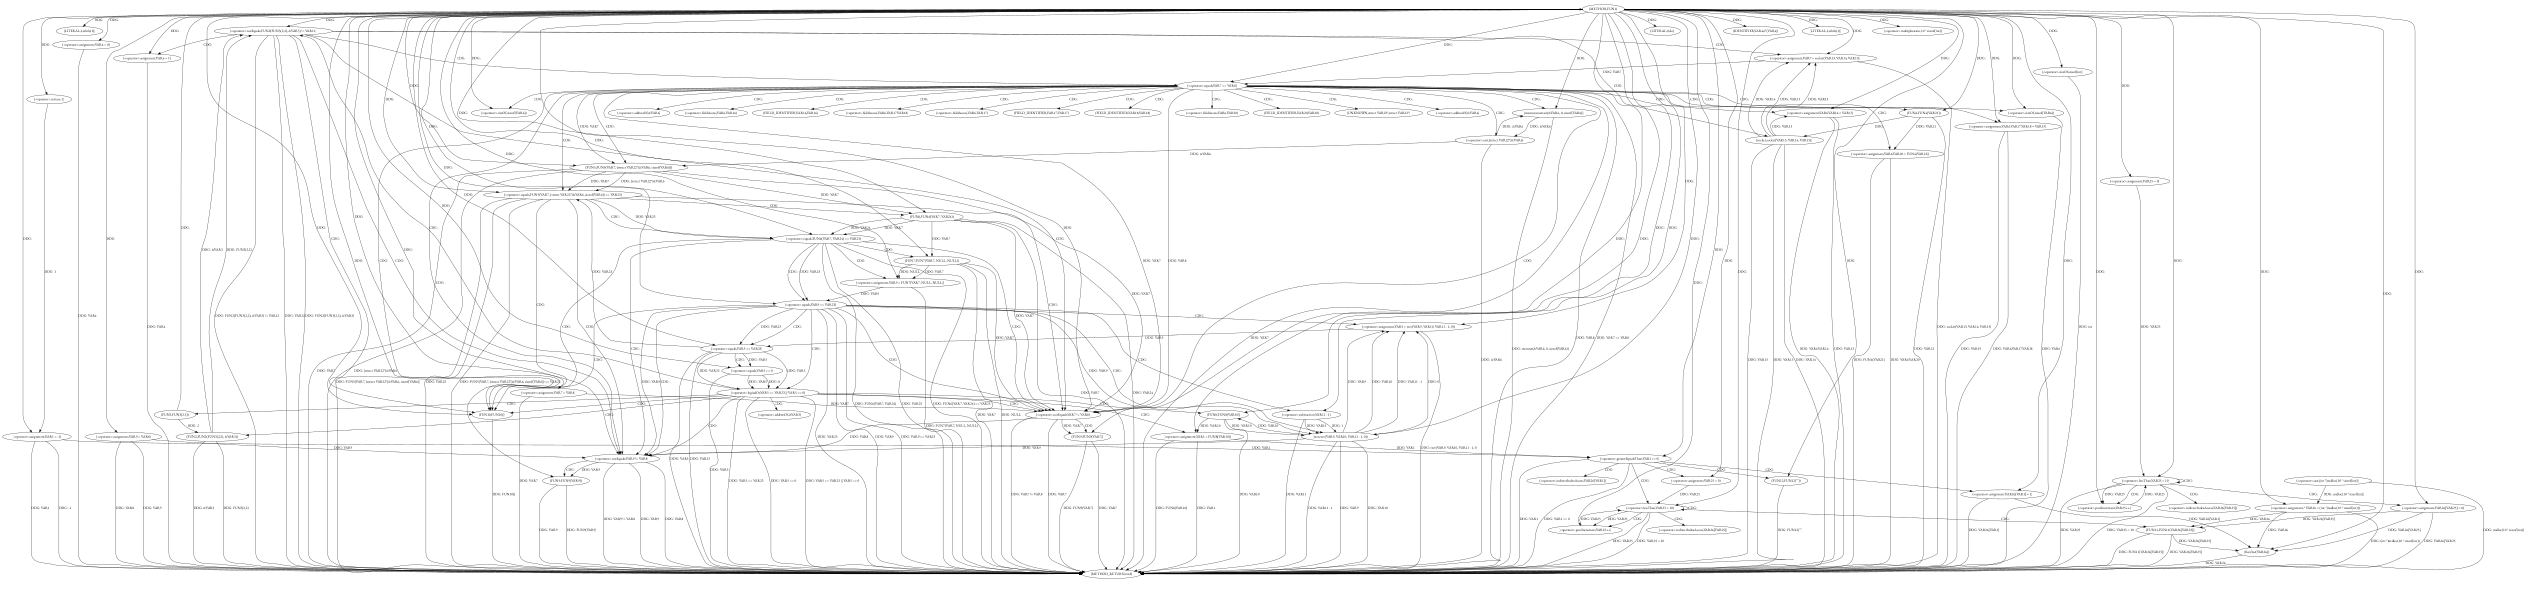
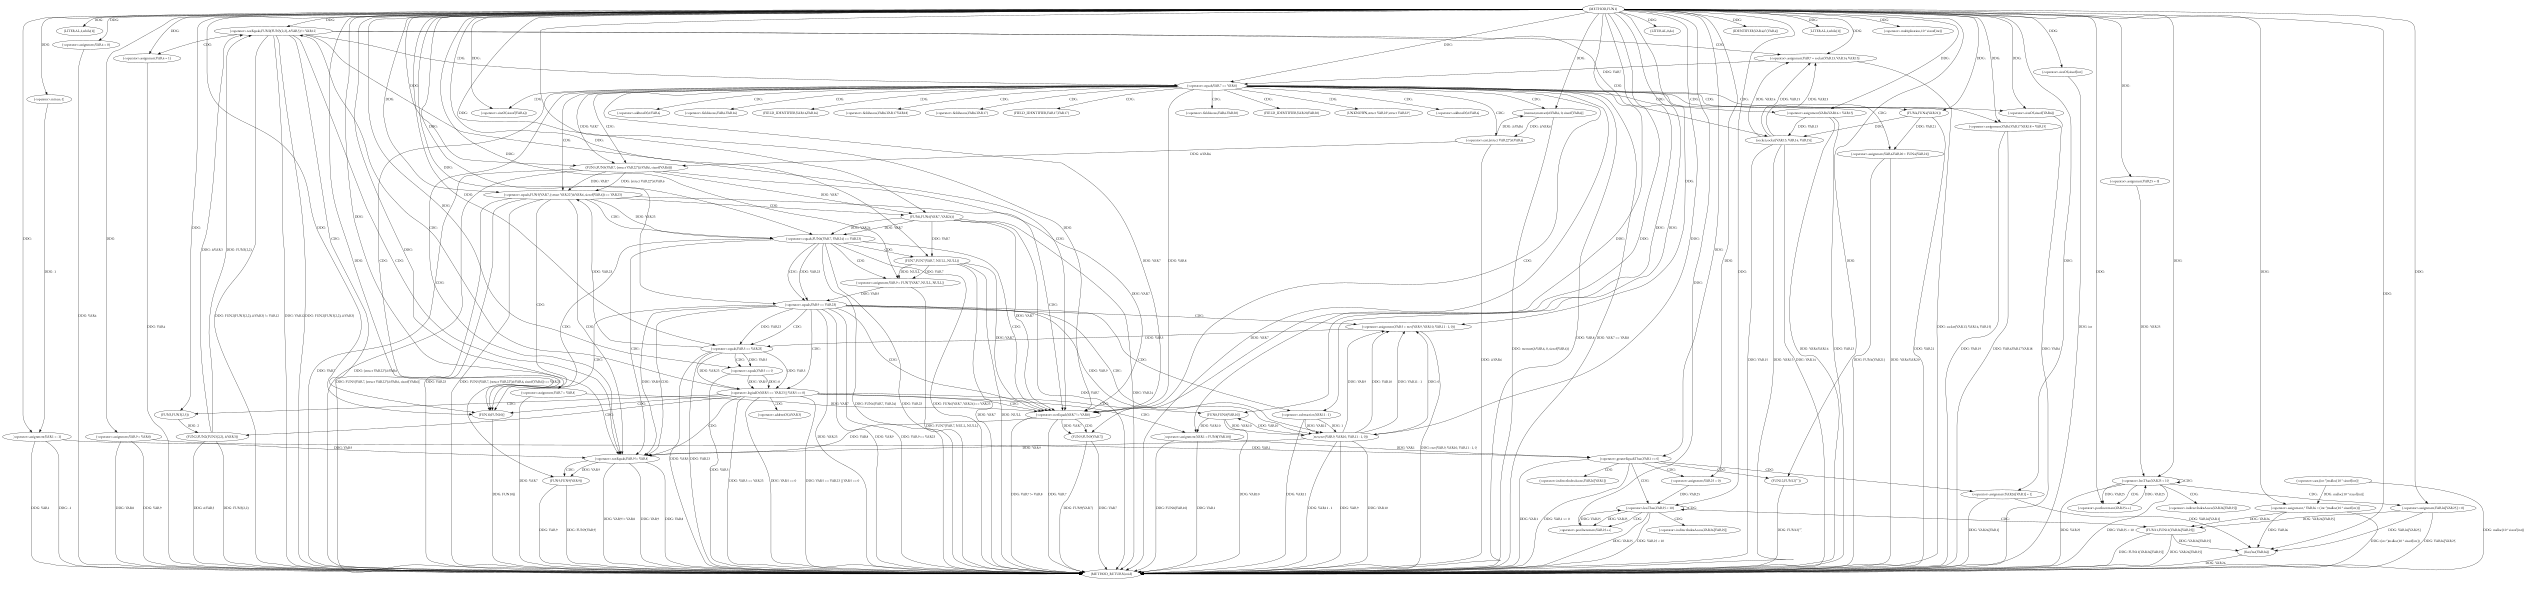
(691, 11) -> (696, 12)
(1123, 113) -> none
(1772, 123) -> (1796, 124)
